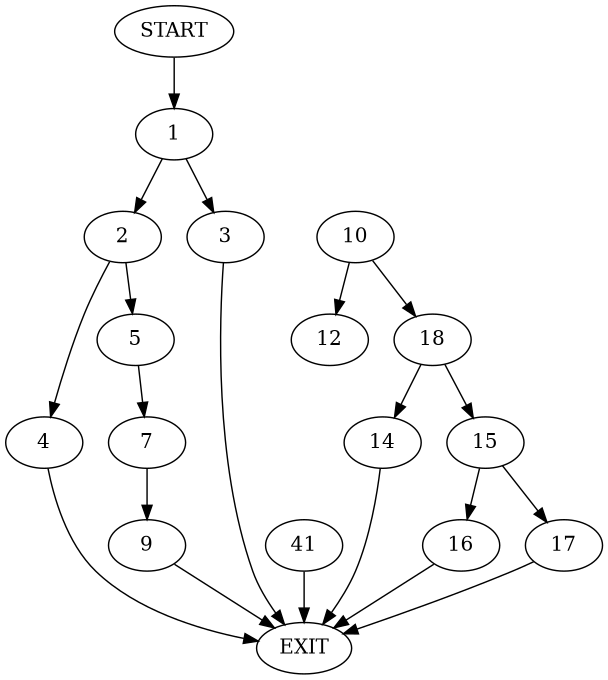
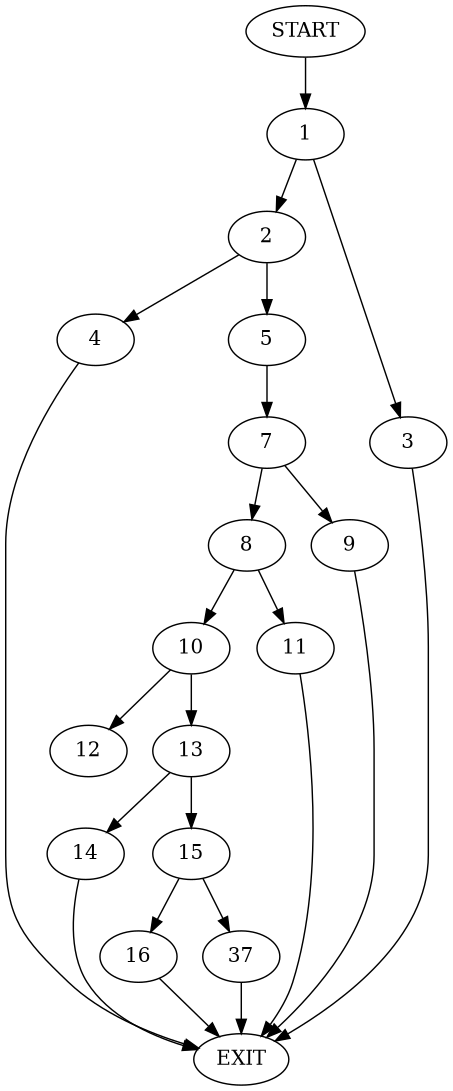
(433, 340) -> (191, 751)
none -> (247, 545)
(304, 545) -> (296, 648)
(564, 545) -> (241, 957)
